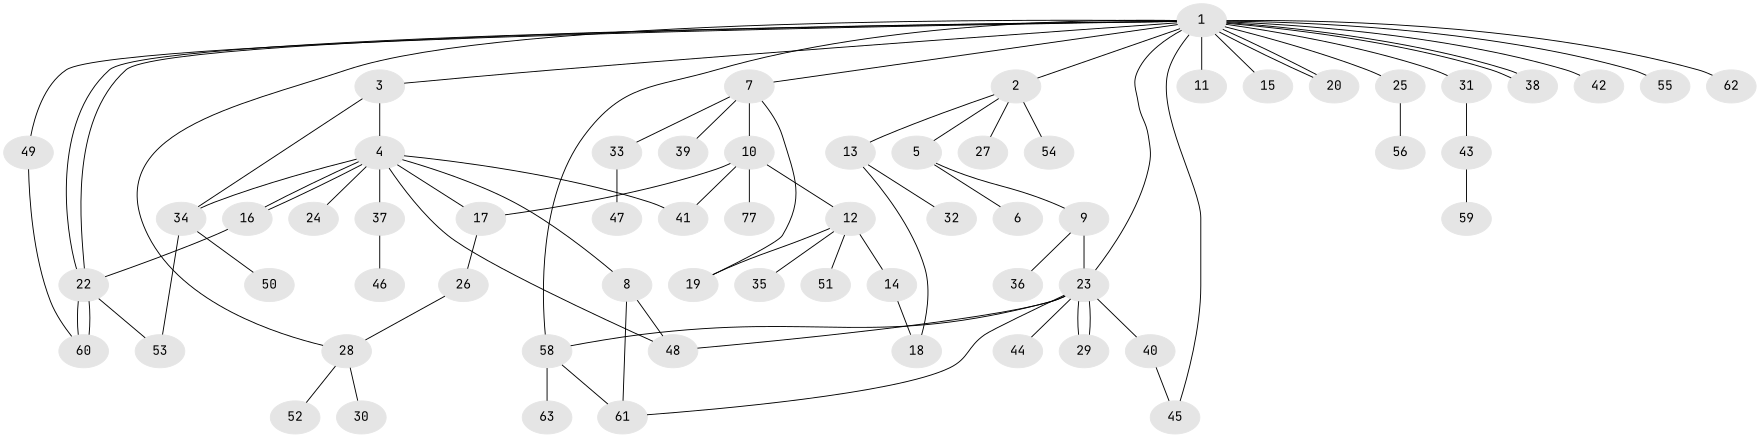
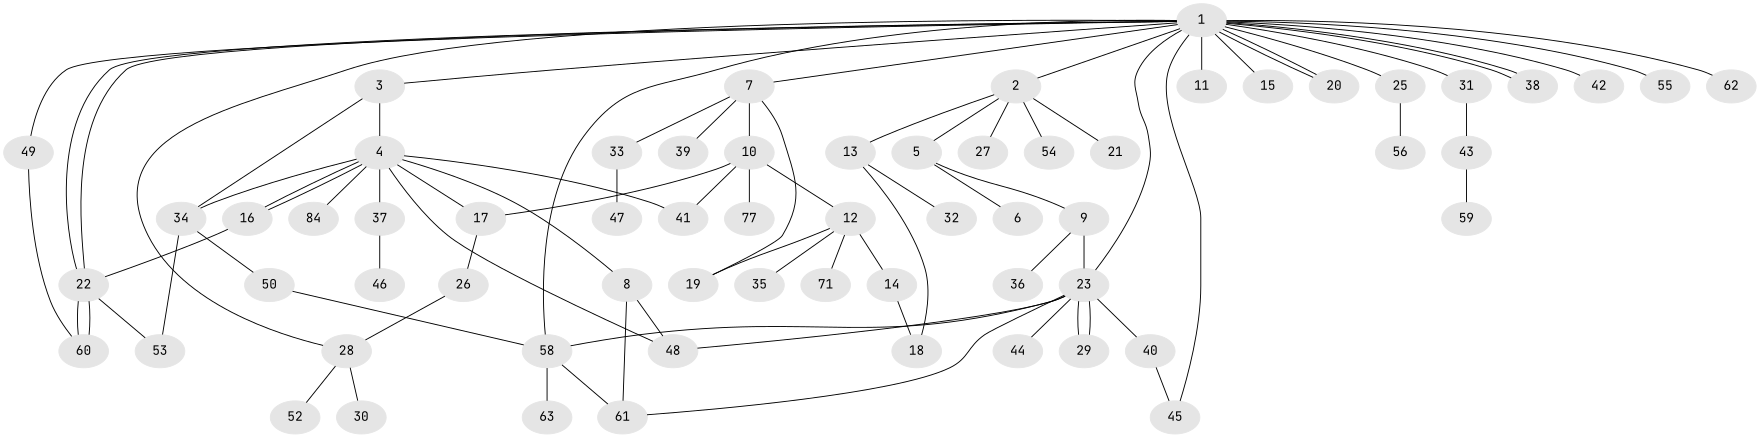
none -> (1115, 153)
(314, 219) -> (314, 219)
(826, 285) -> (826, 285)
none -> (397, 315)
